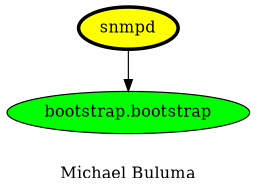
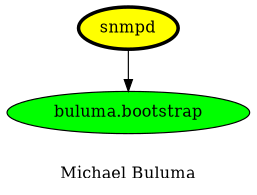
(128, 113) -> (128, 113)
